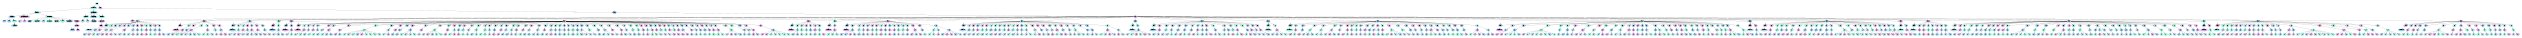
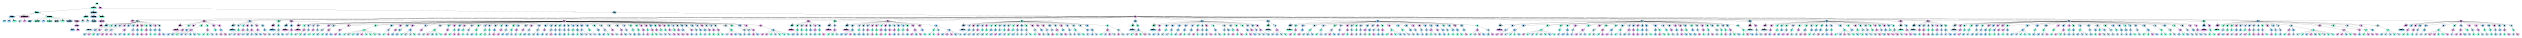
(15, 26) -> none
